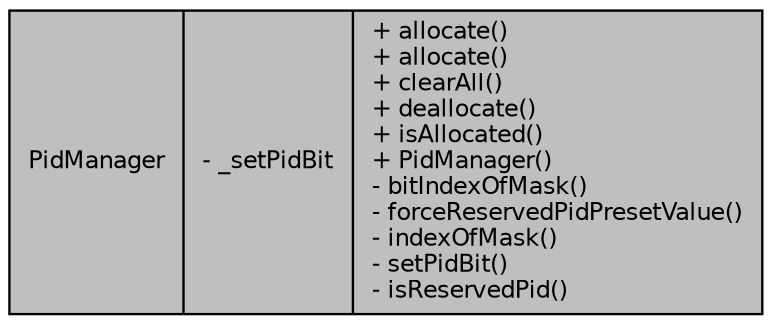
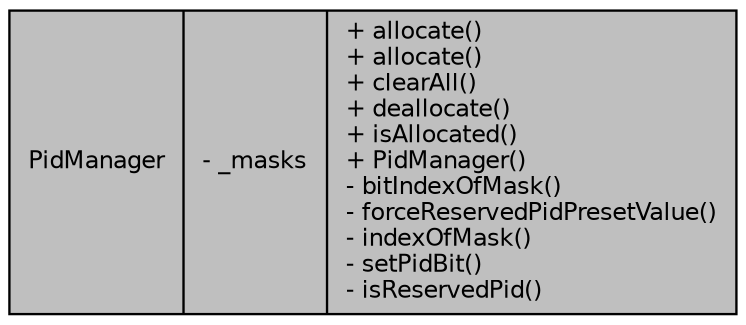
(268, 161) -> (255, 161)
